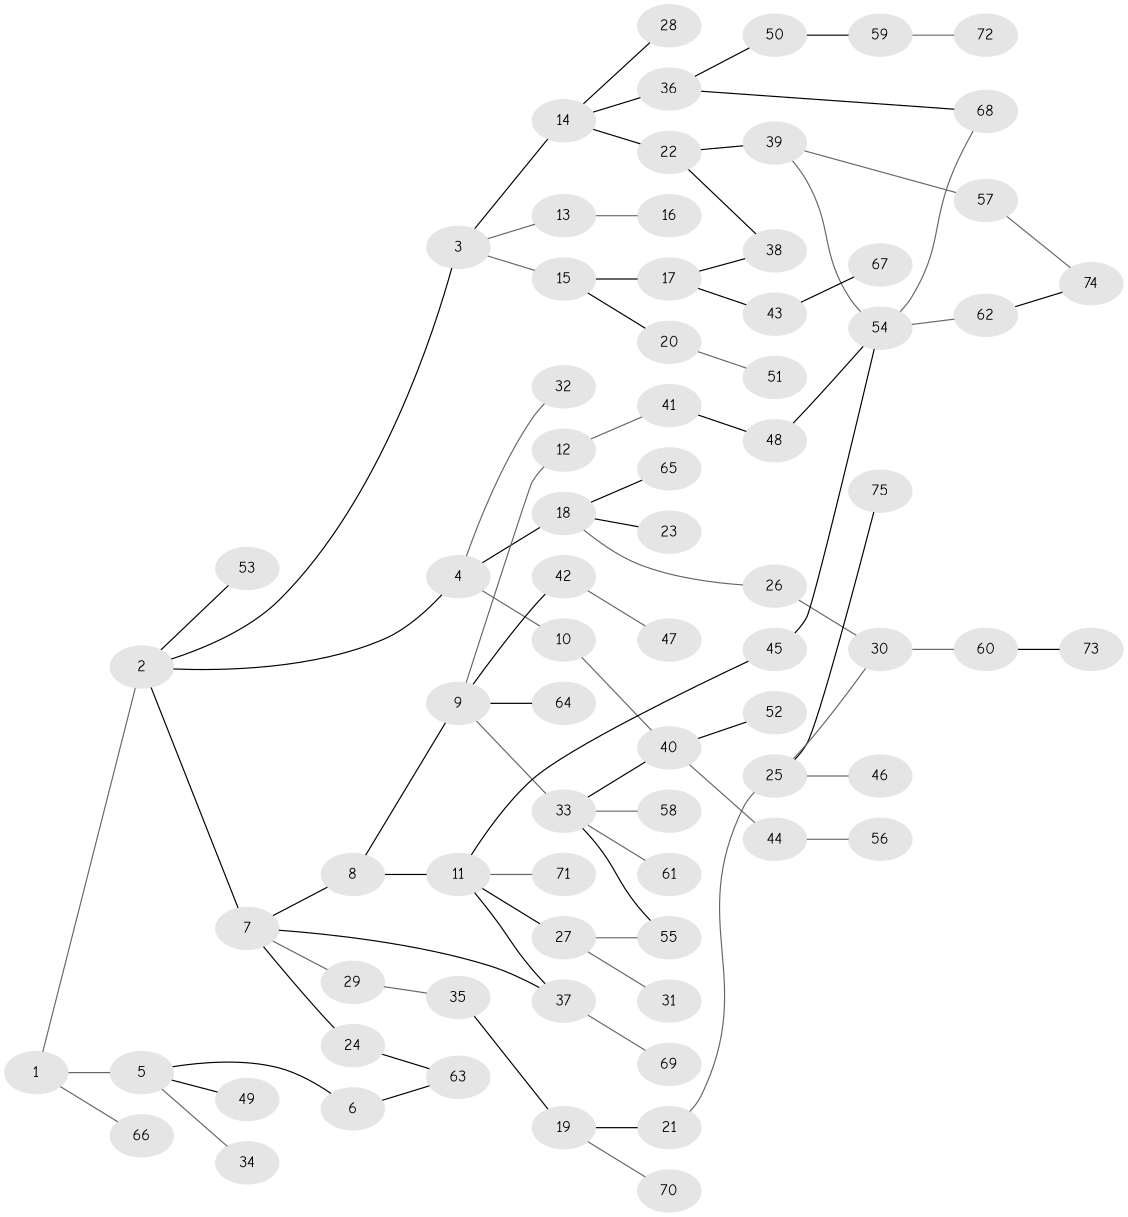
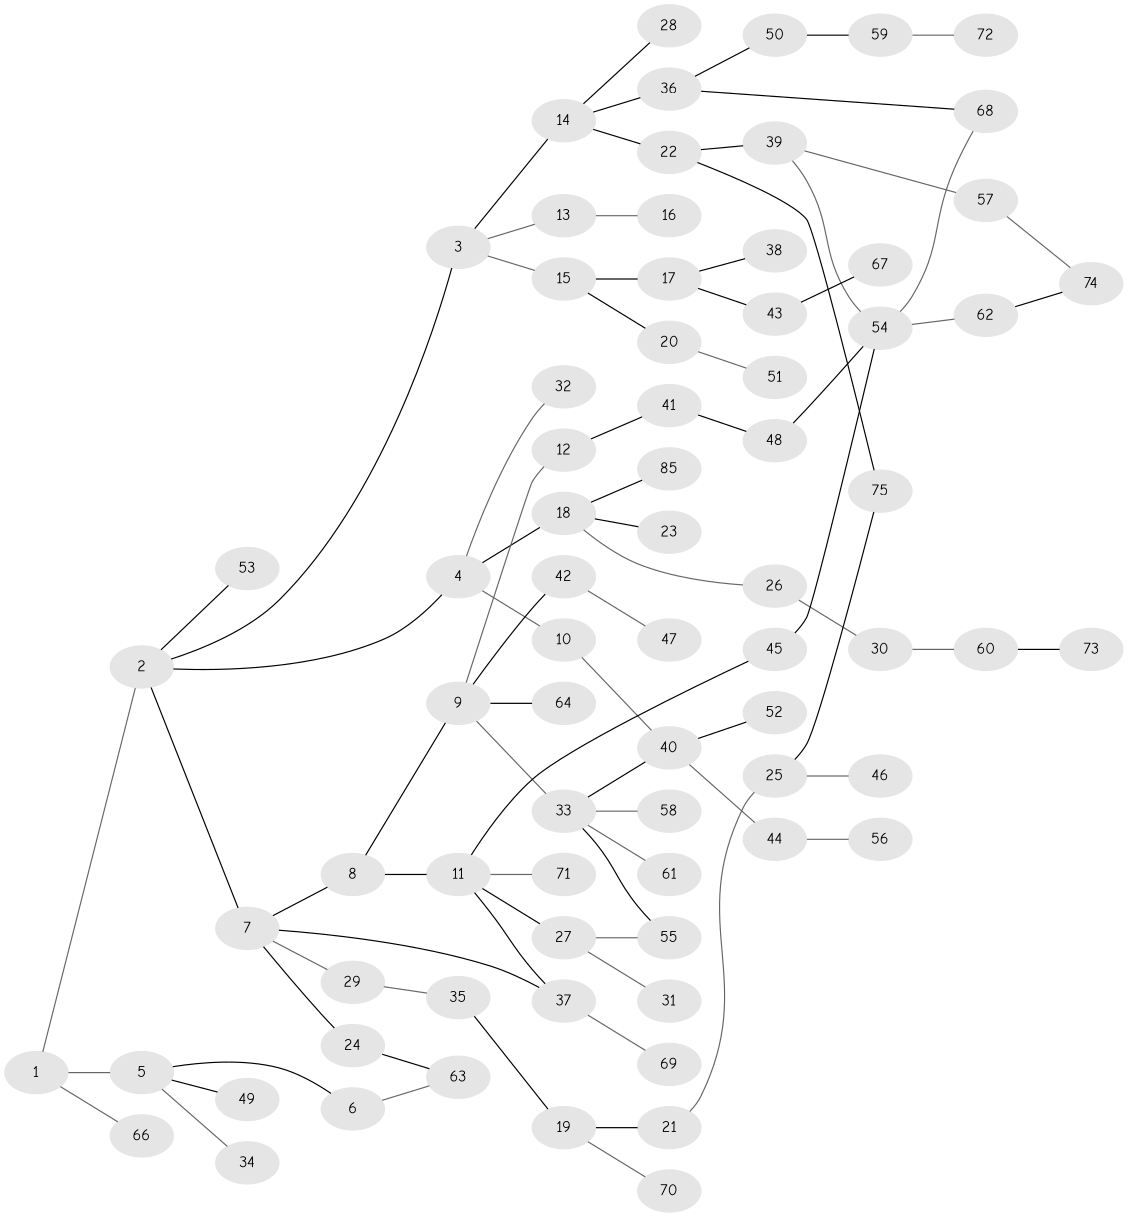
(722, 202) -> (824, 275)
(617, 428) -> (617, 428)
(669, 469) -> (669, 469)
(831, 715) -> none
(406, 1093) -> (406, 1093)
